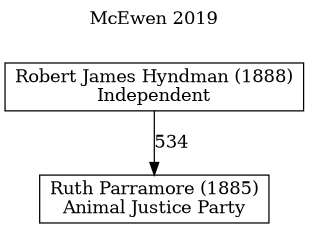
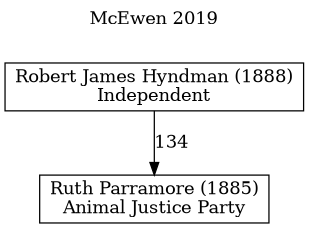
(172, 143) -> (172, 143)
